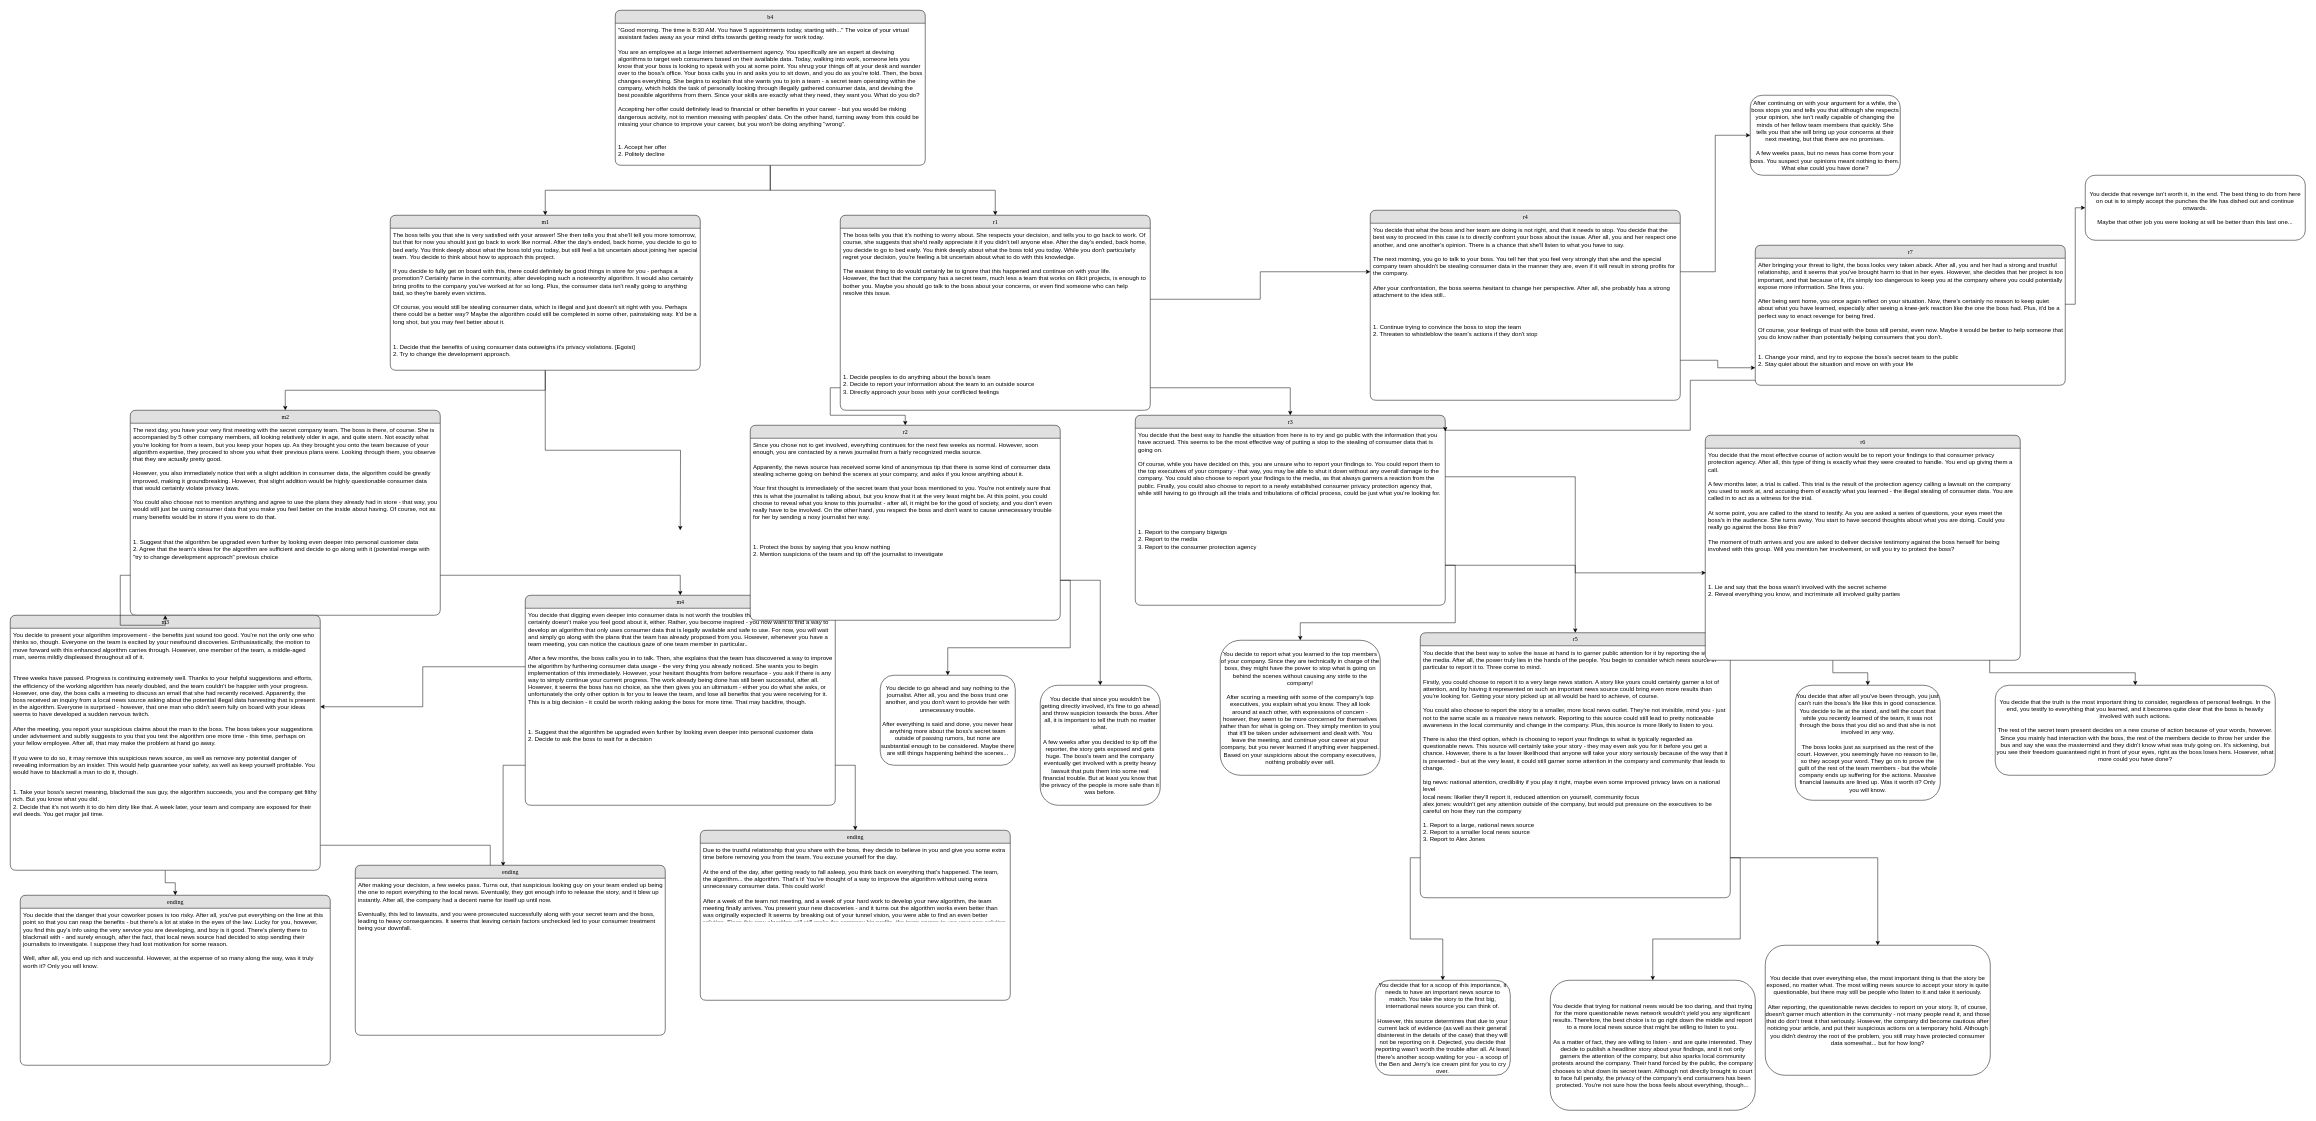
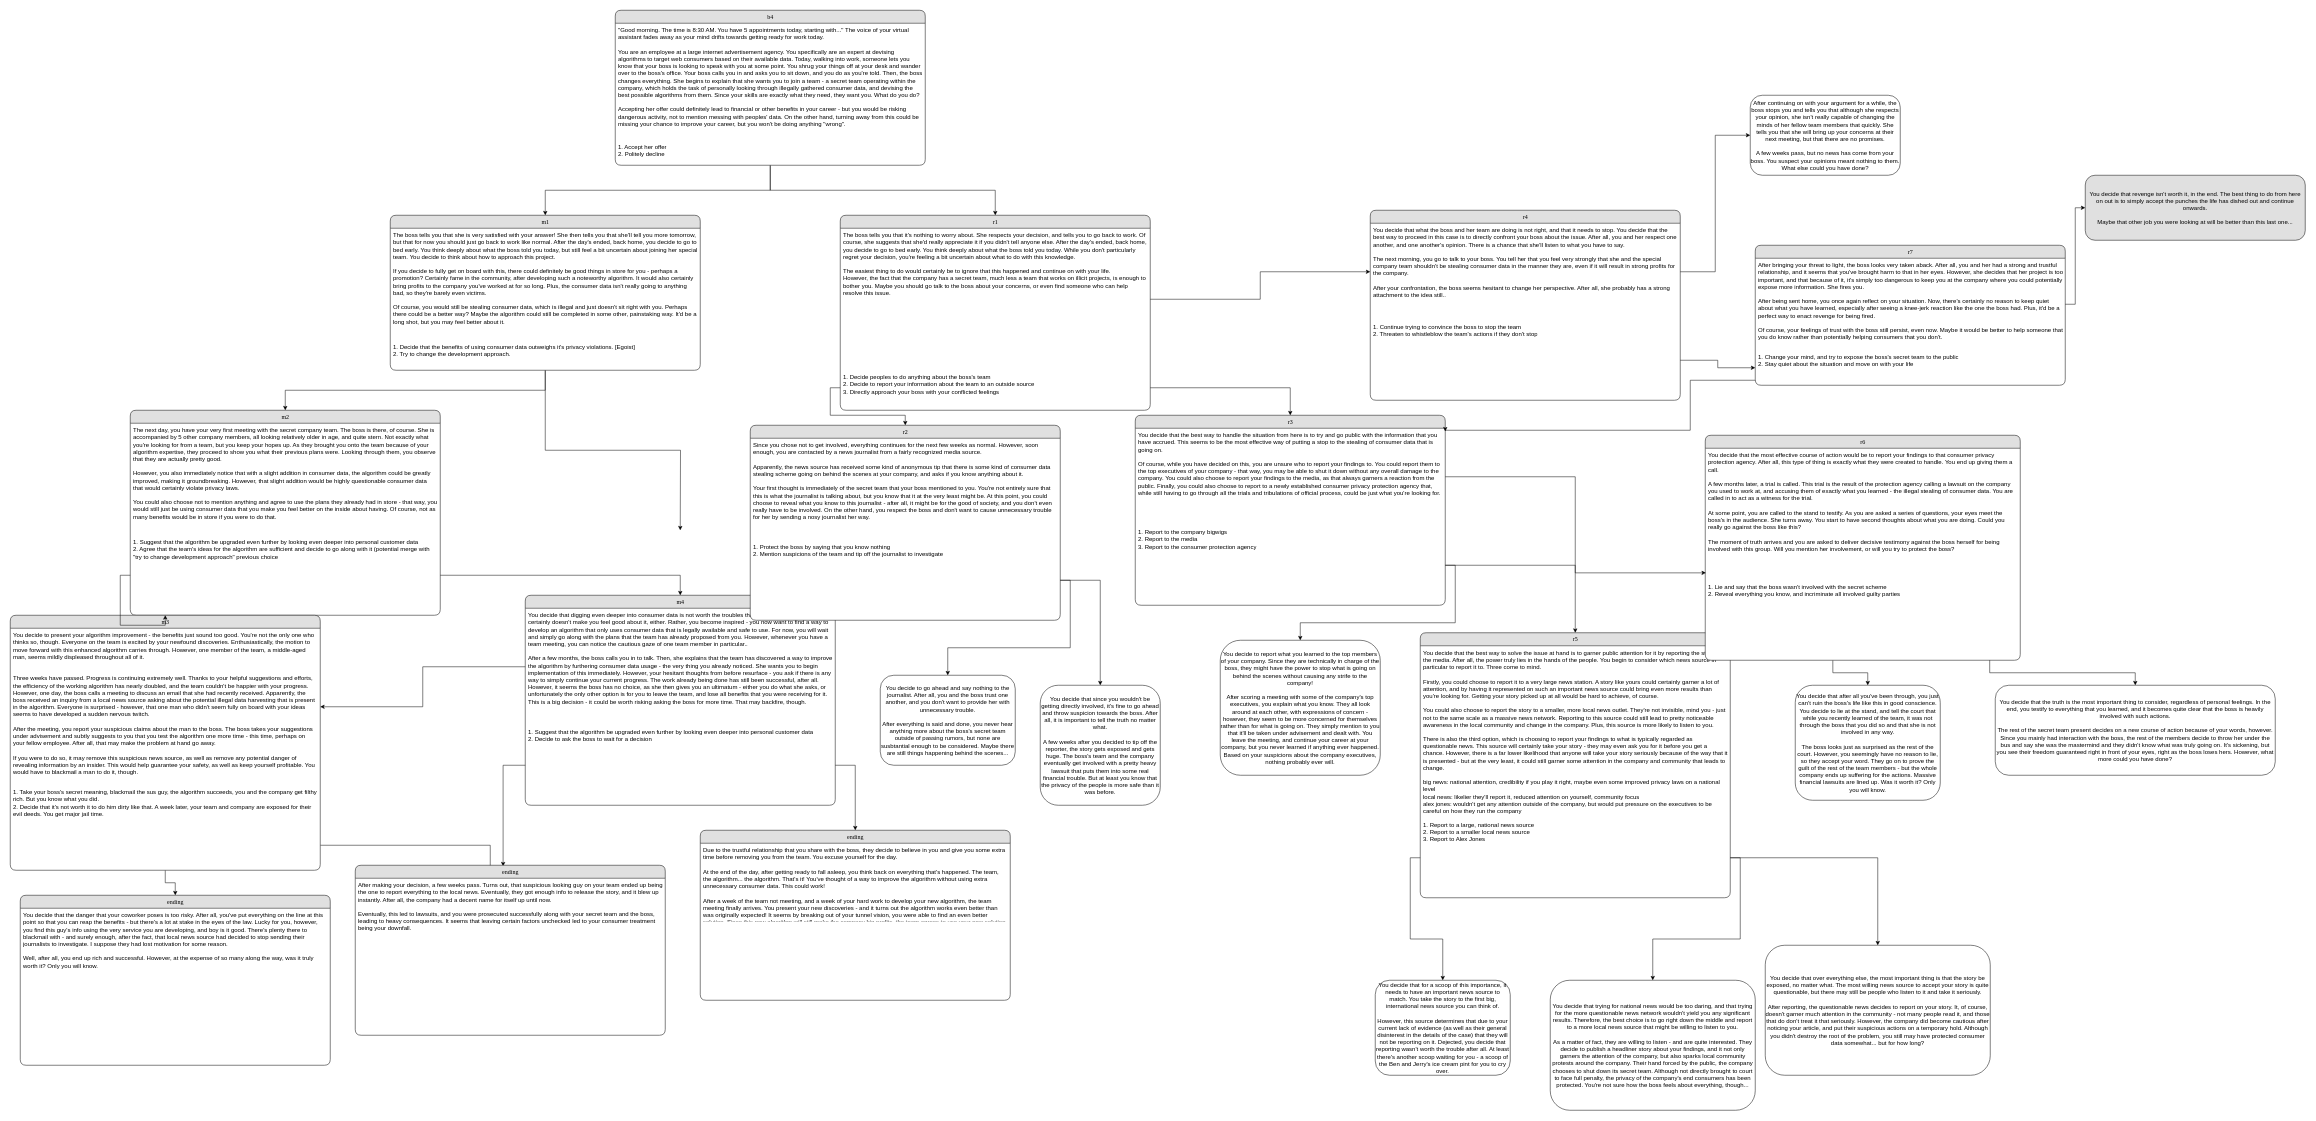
(2195, 208) -> (2195, 208)
